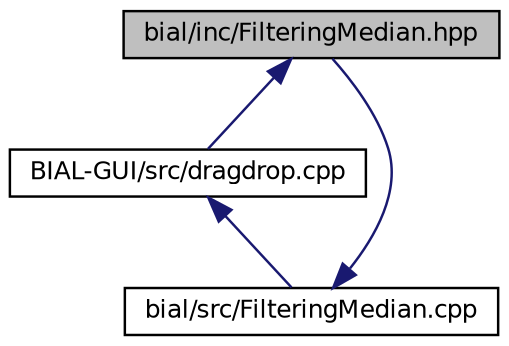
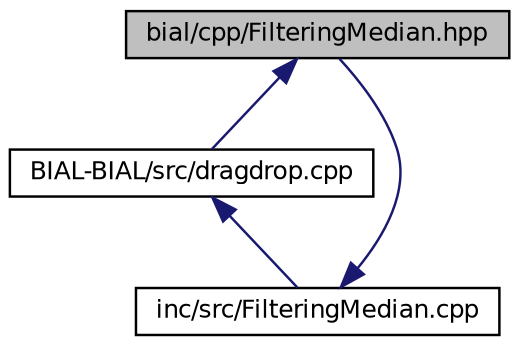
(312, 35) -> (318, 35)
(188, 173) -> (192, 173)
(312, 312) -> (318, 312)
